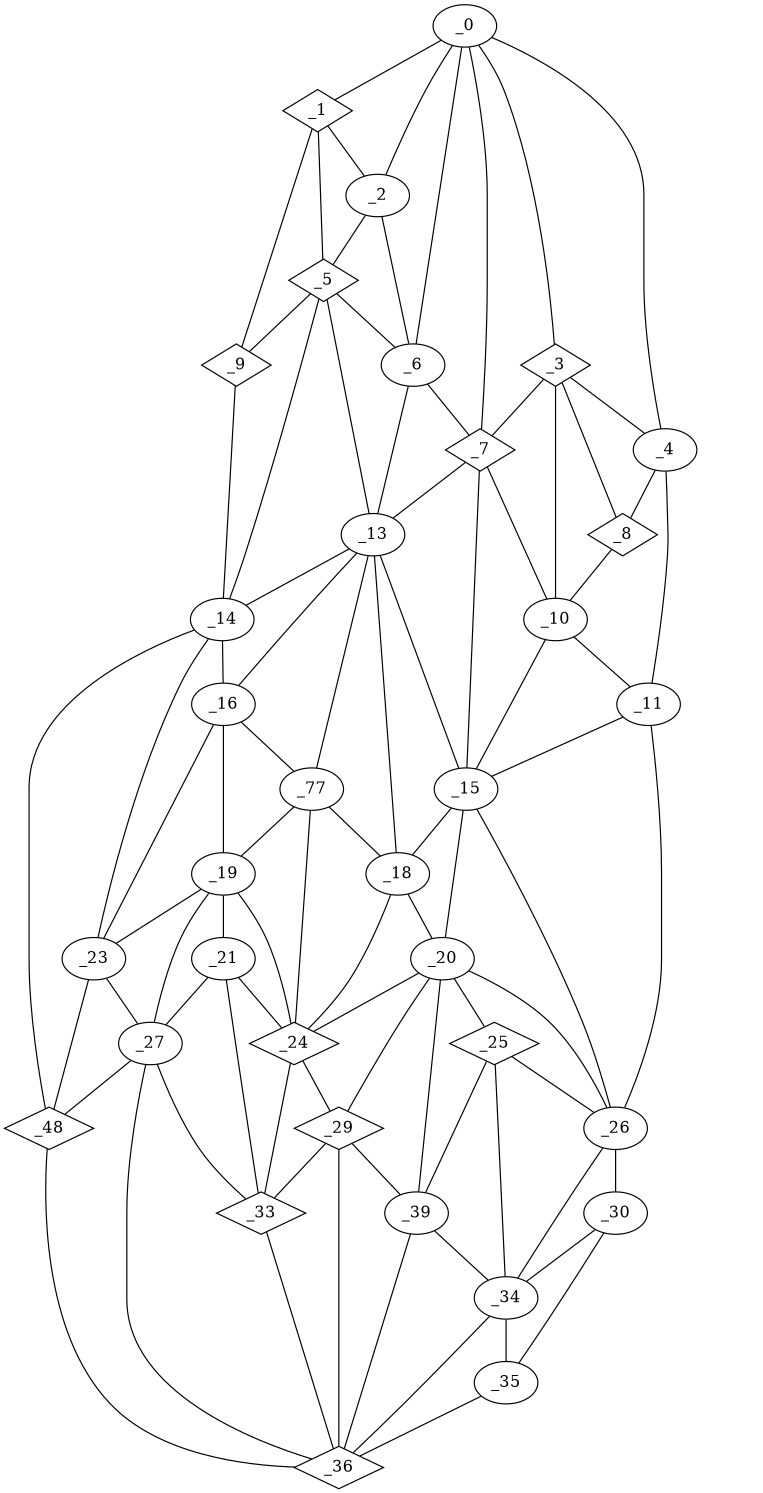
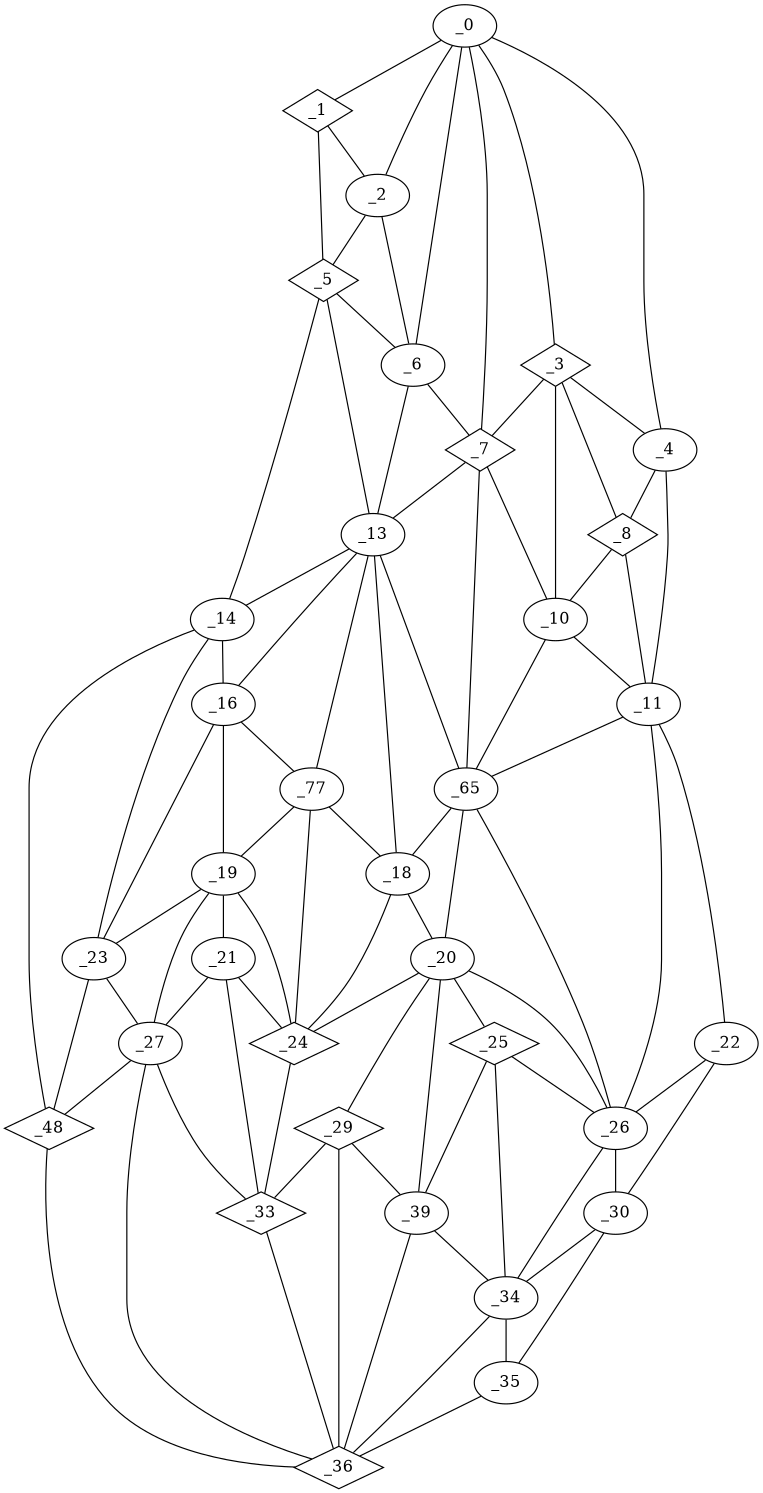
(236, 365) -> none
none -> (636, 619)
(466, 789) -> (466, 789)
none -> (726, 1044)
(316, 1086) -> none
